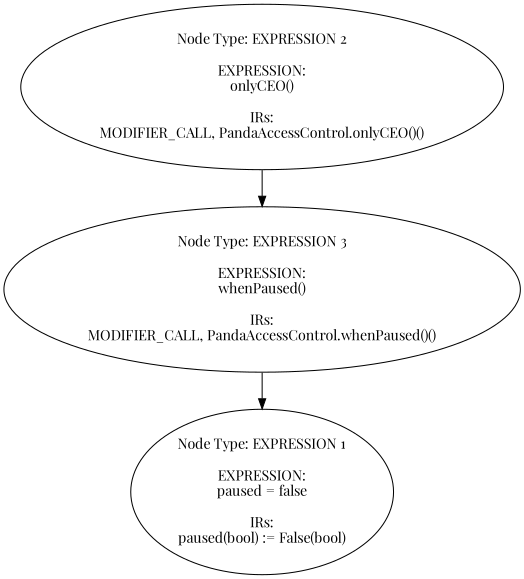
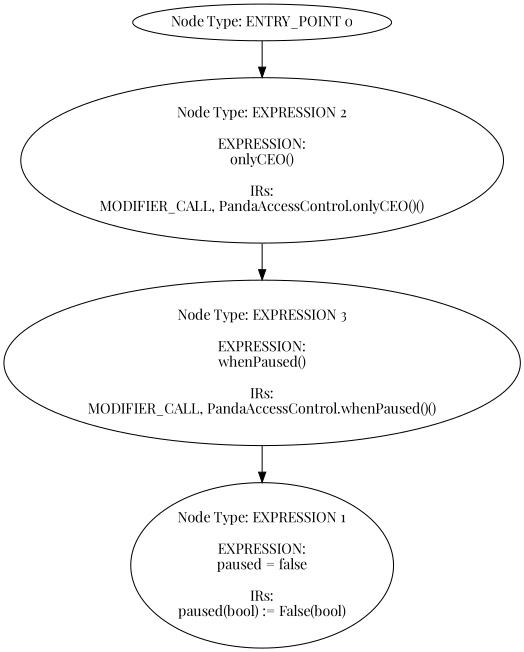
none -> (262, 22)
